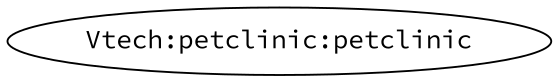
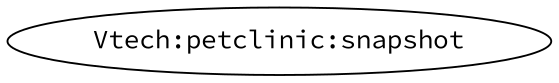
(279, 41) -> (279, 41)
